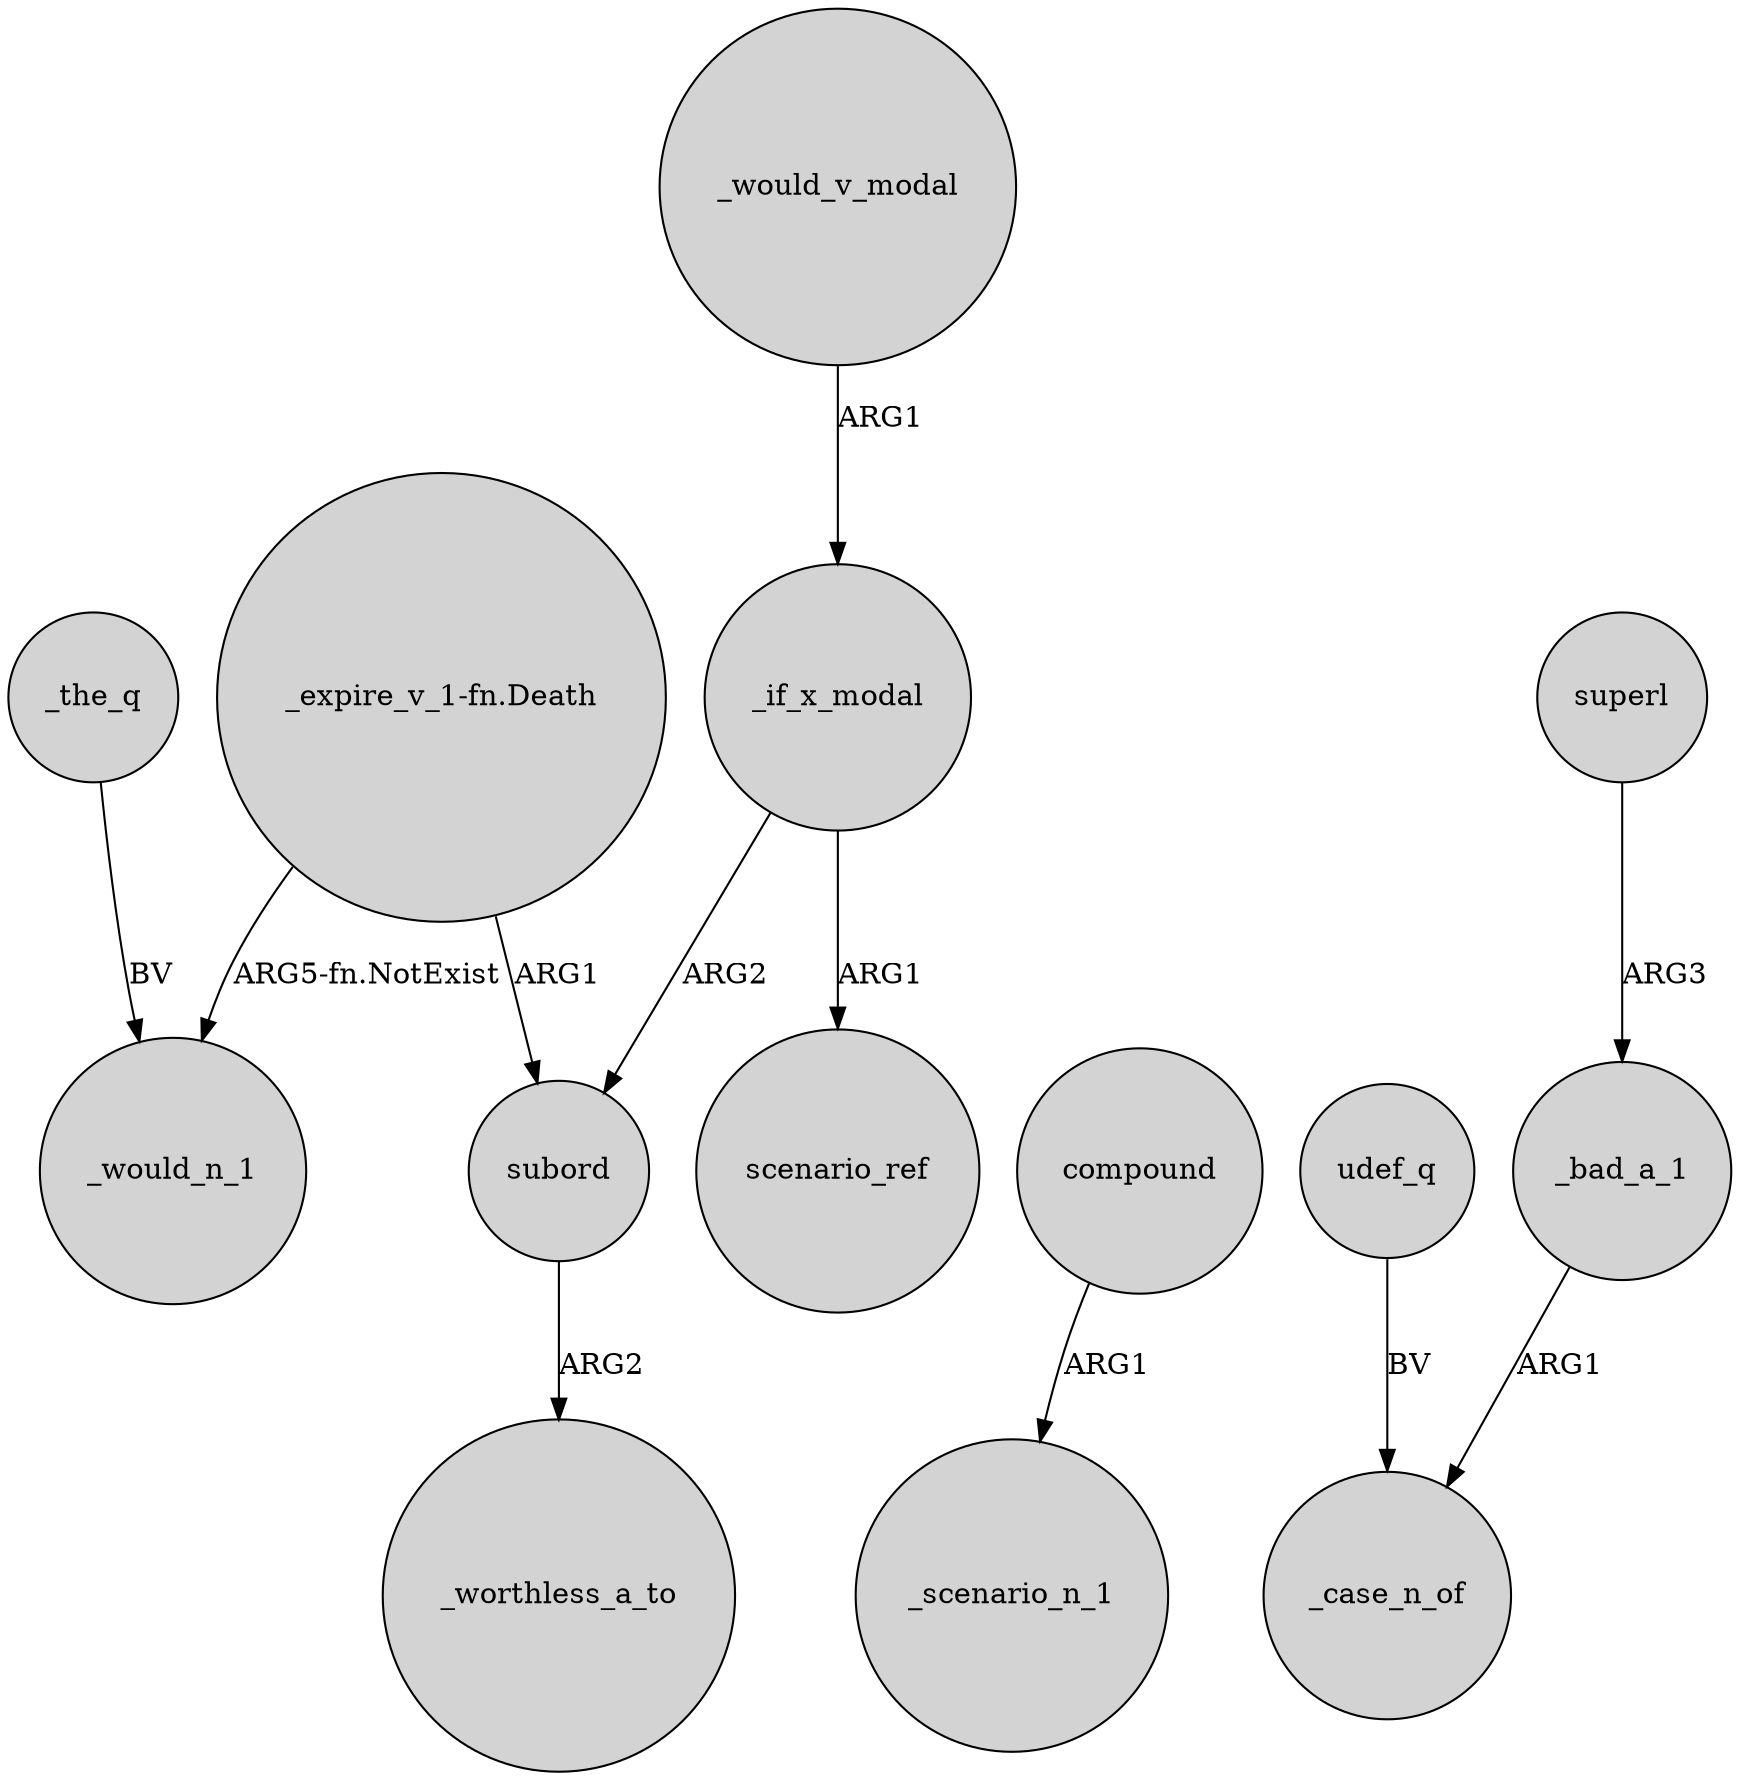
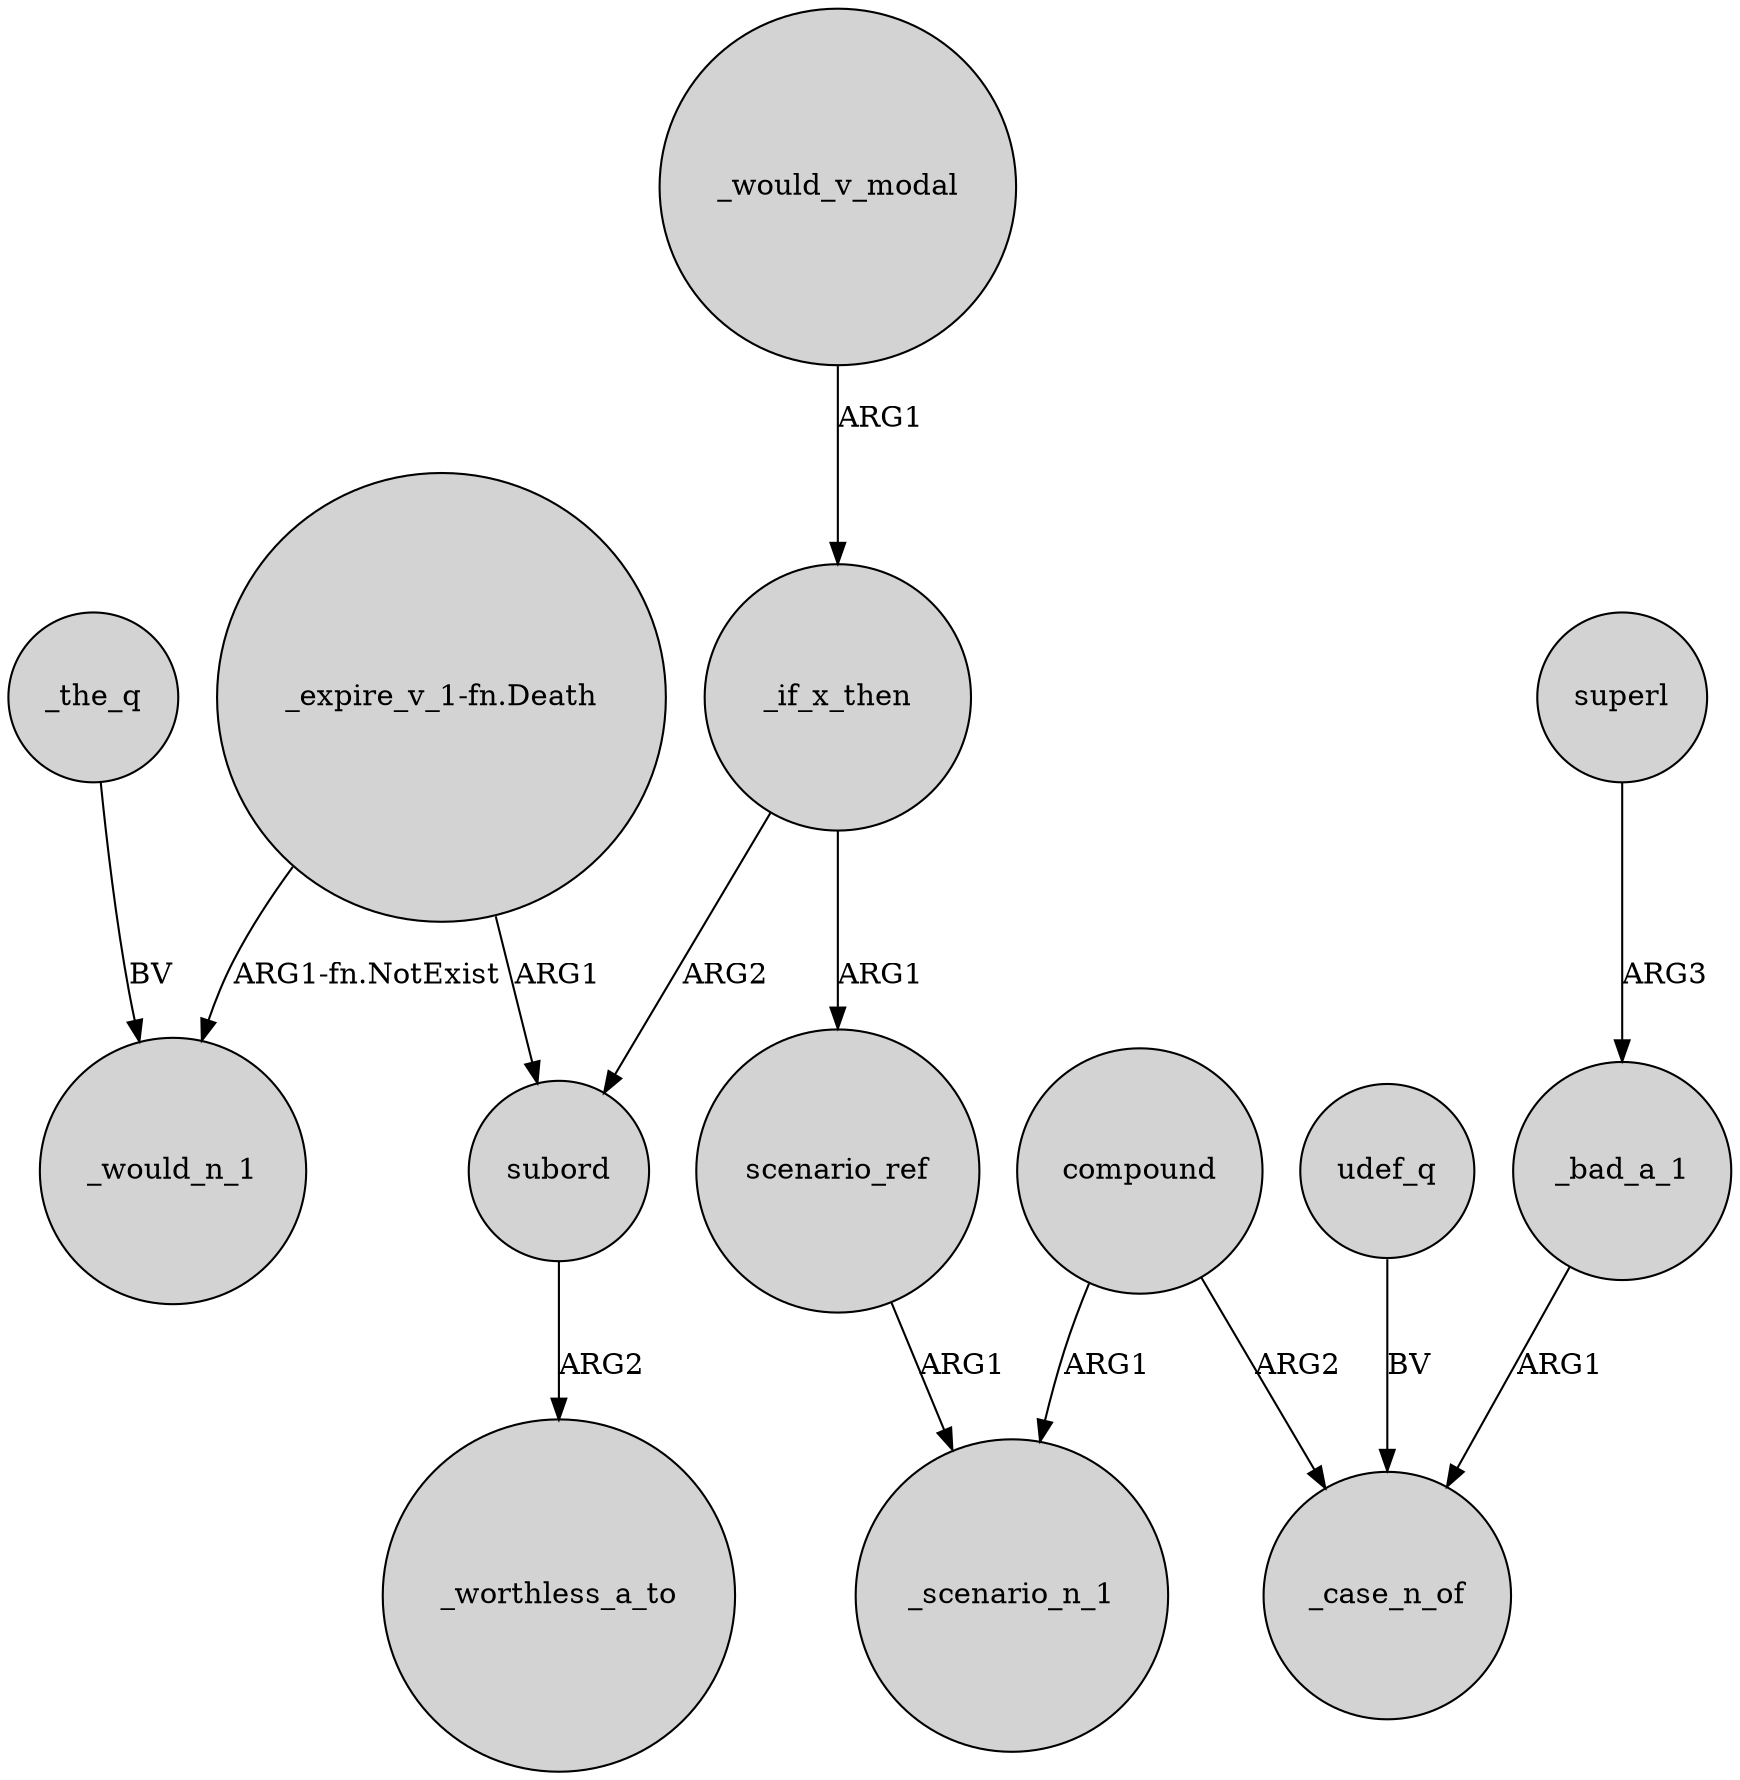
(838, 697) -> (838, 697)
(367, 976) -> (367, 976)
none -> (918, 1366)
none -> (1258, 1374)
